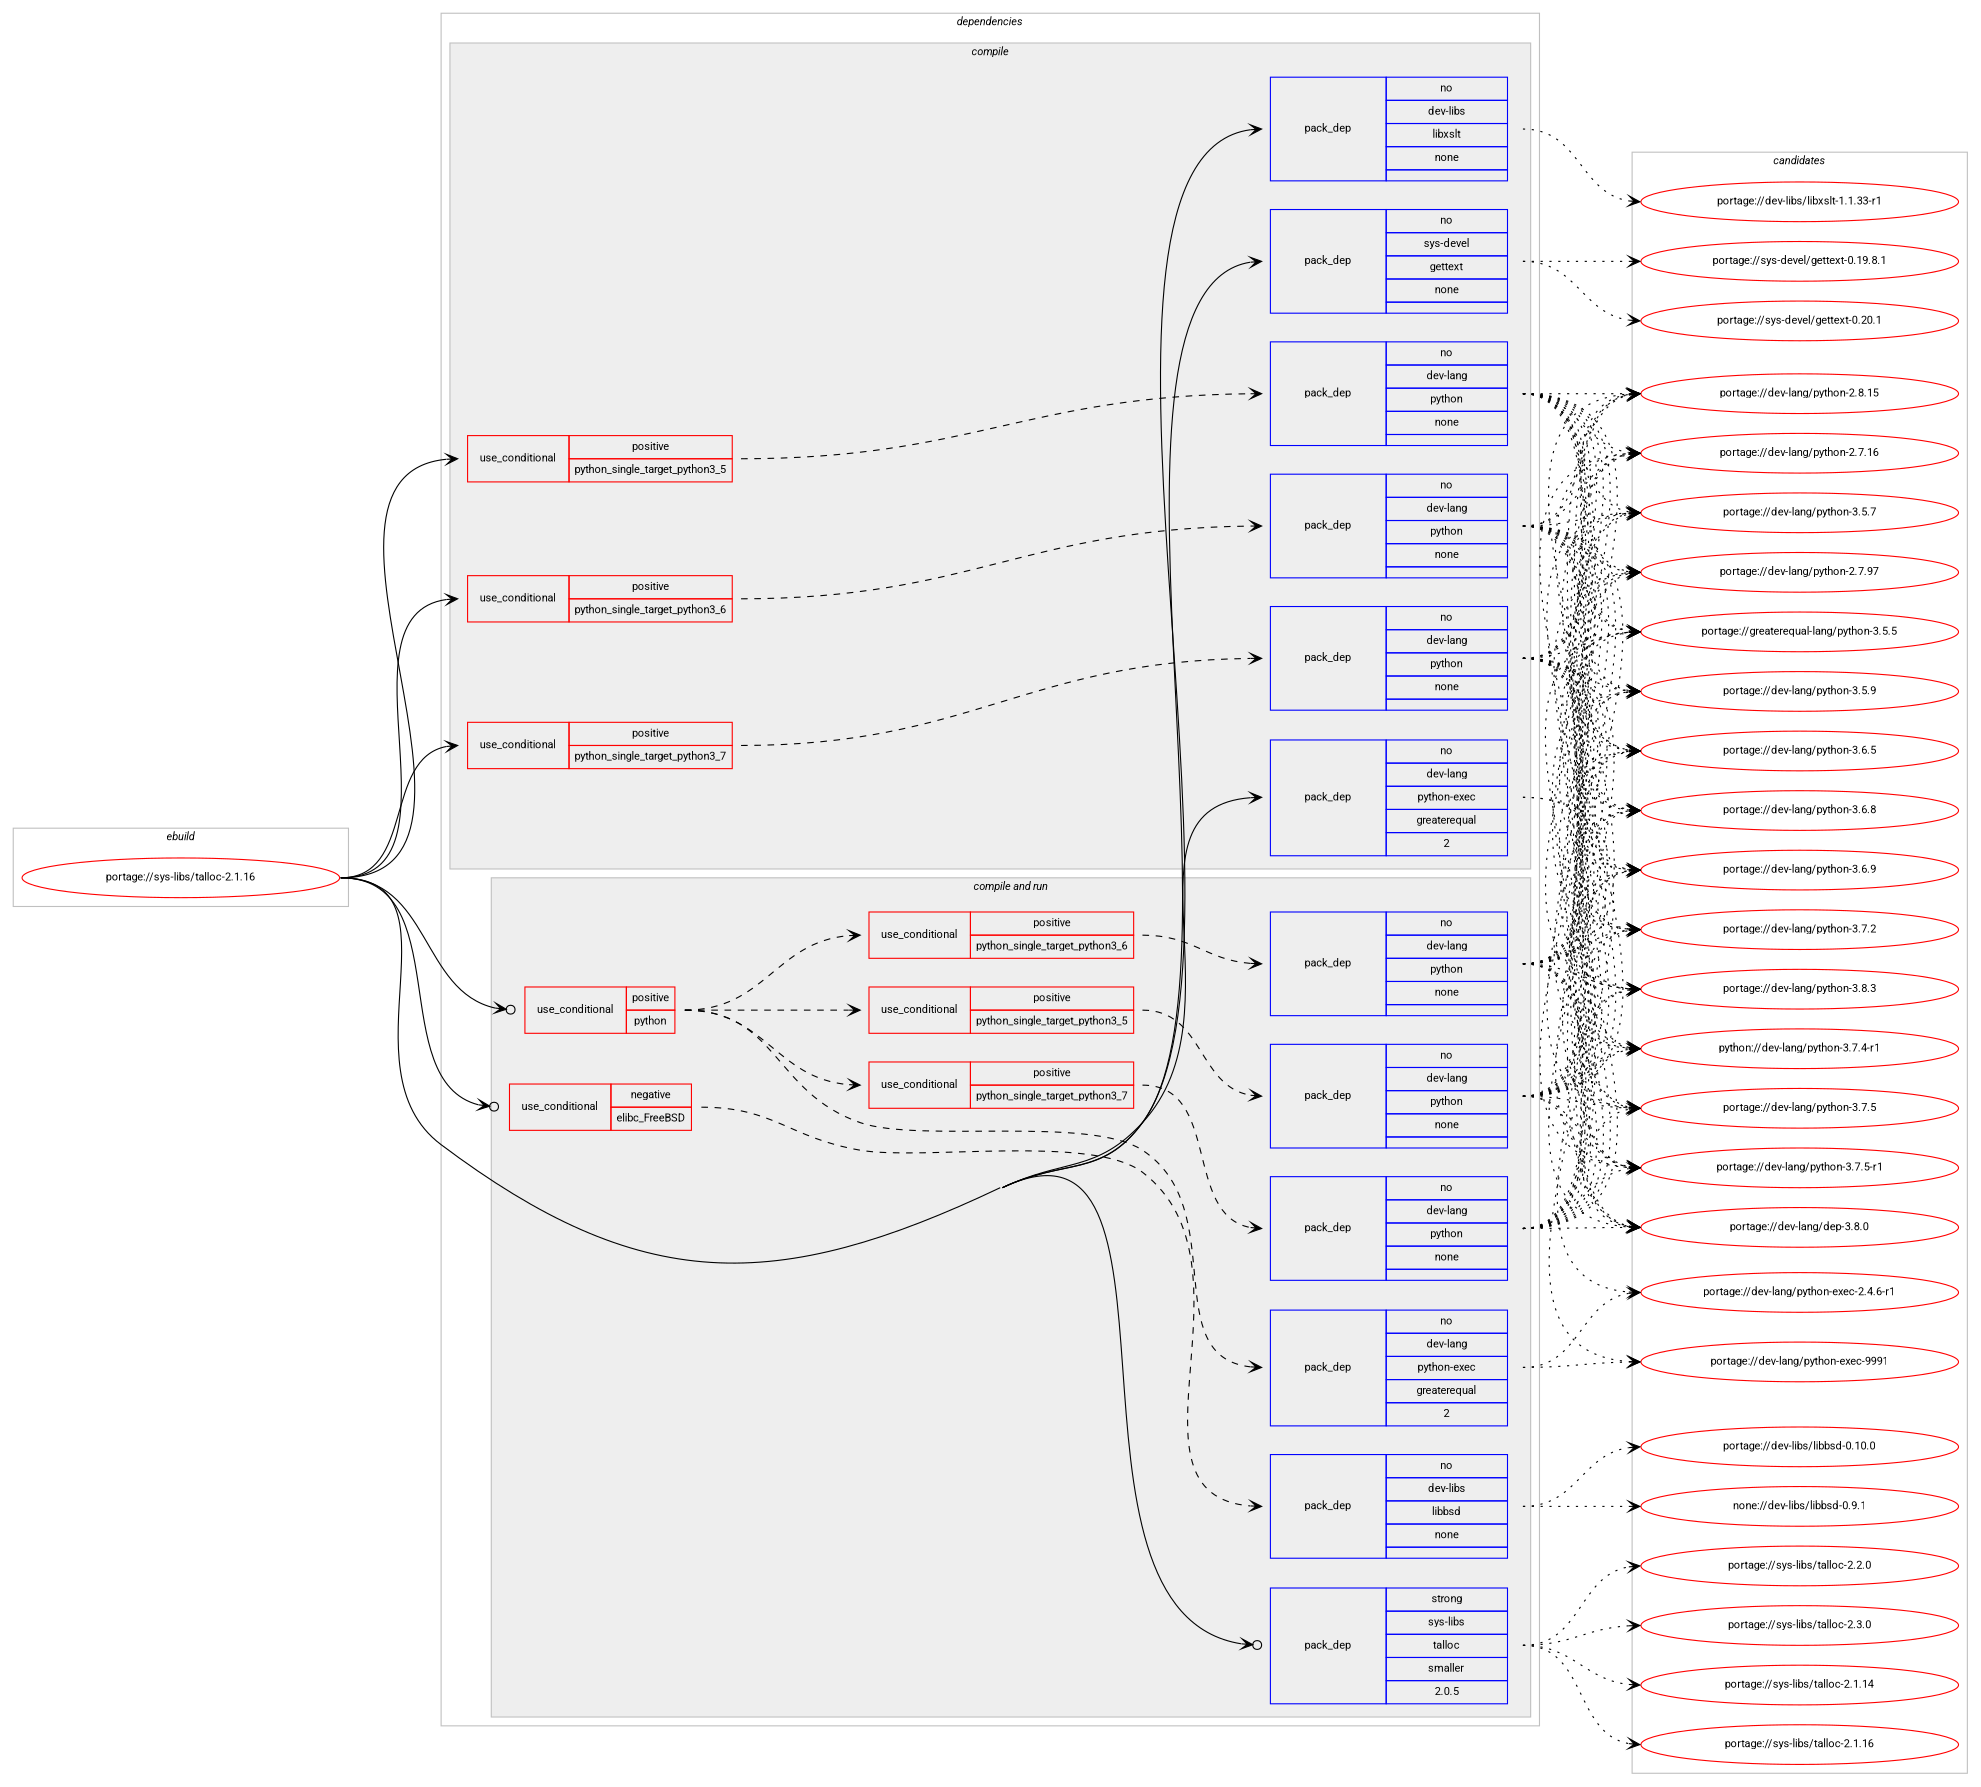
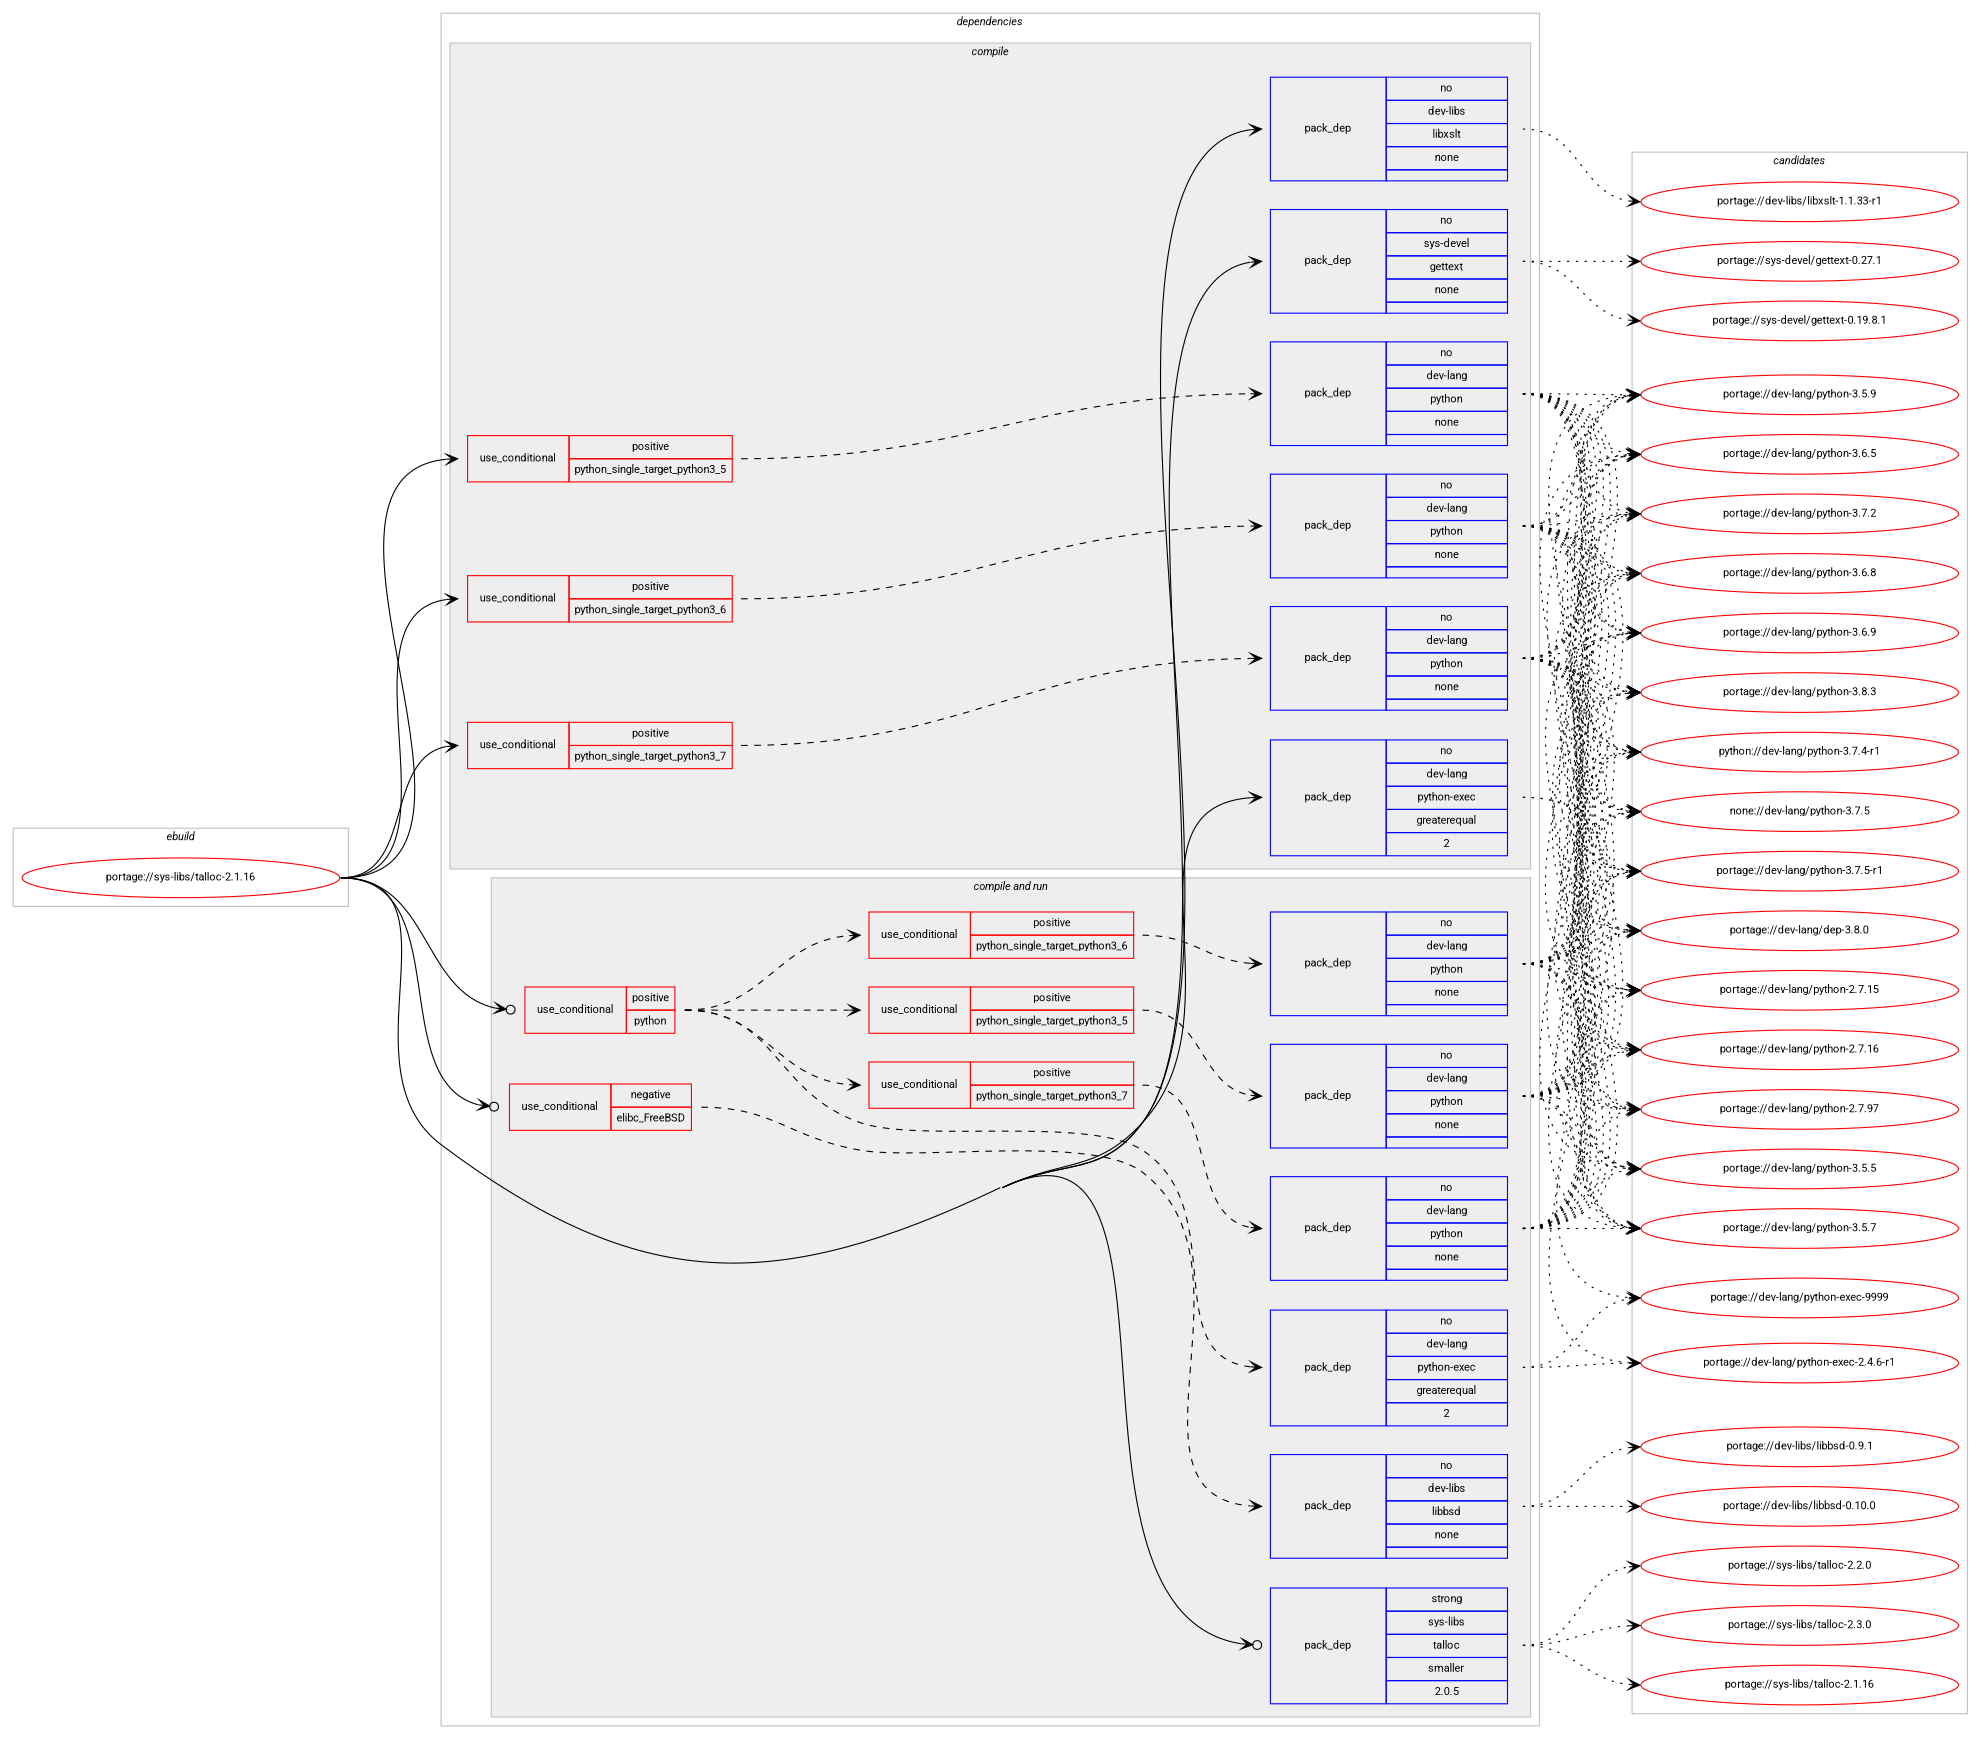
(1800, 321) -> (1800, 261)
(1800, 394) -> (1800, 990)
(1800, 632) -> (1800, 1169)
(1800, 1108) -> (1800, 812)
(1800, 1362) -> (1800, 1298)
(1800, 1506) -> (1800, 1447)
(1800, 1685) -> none
